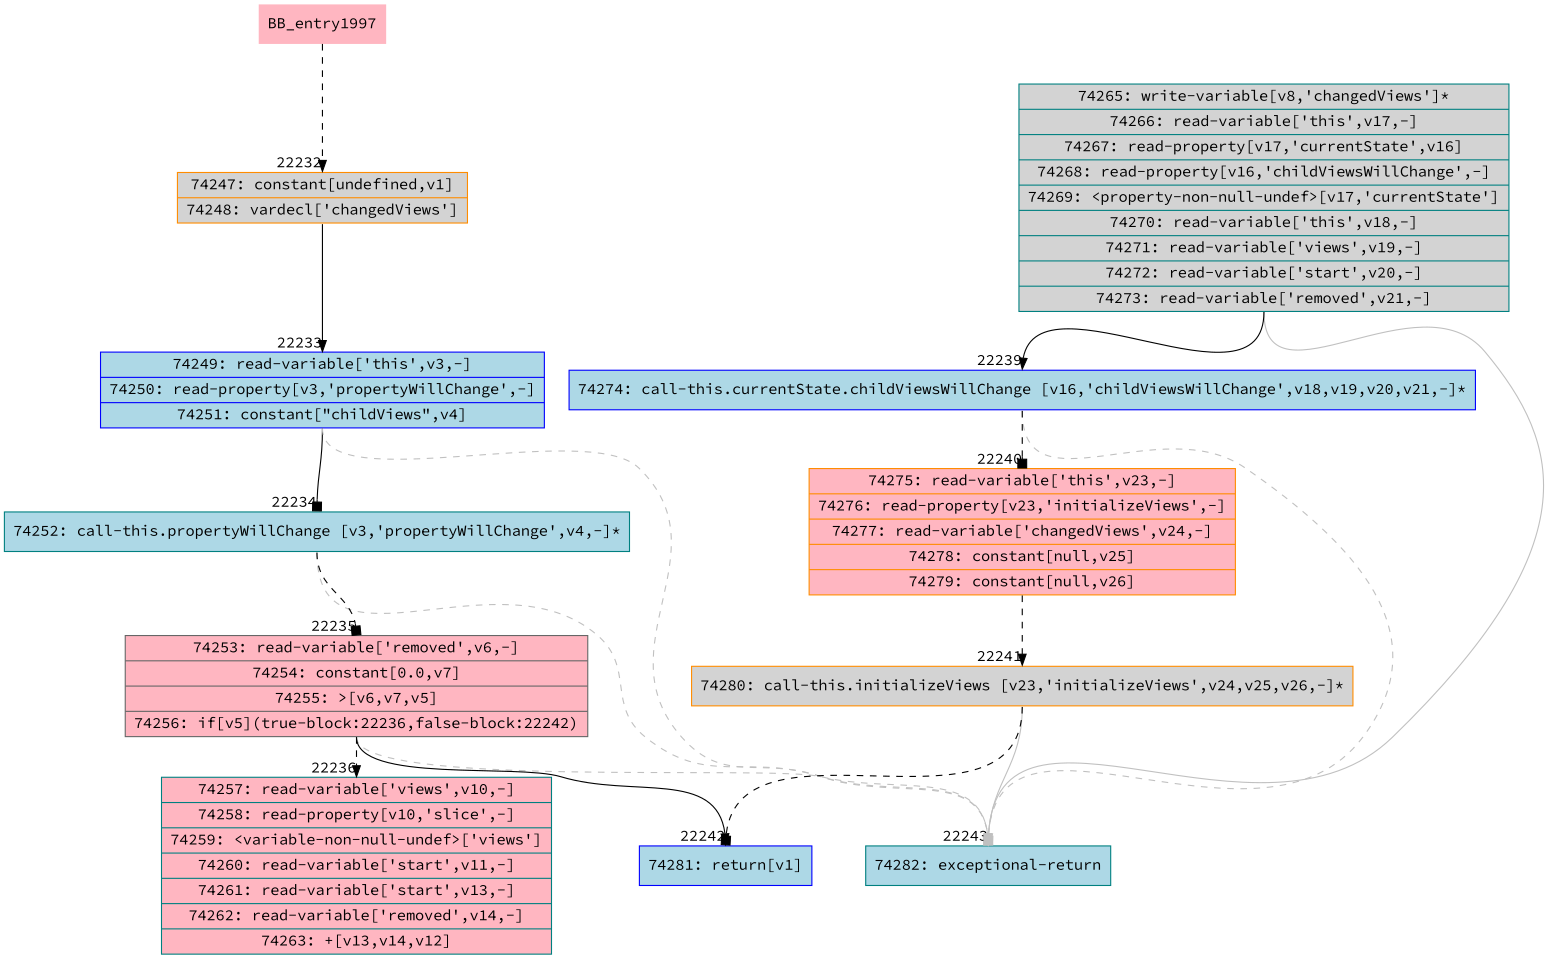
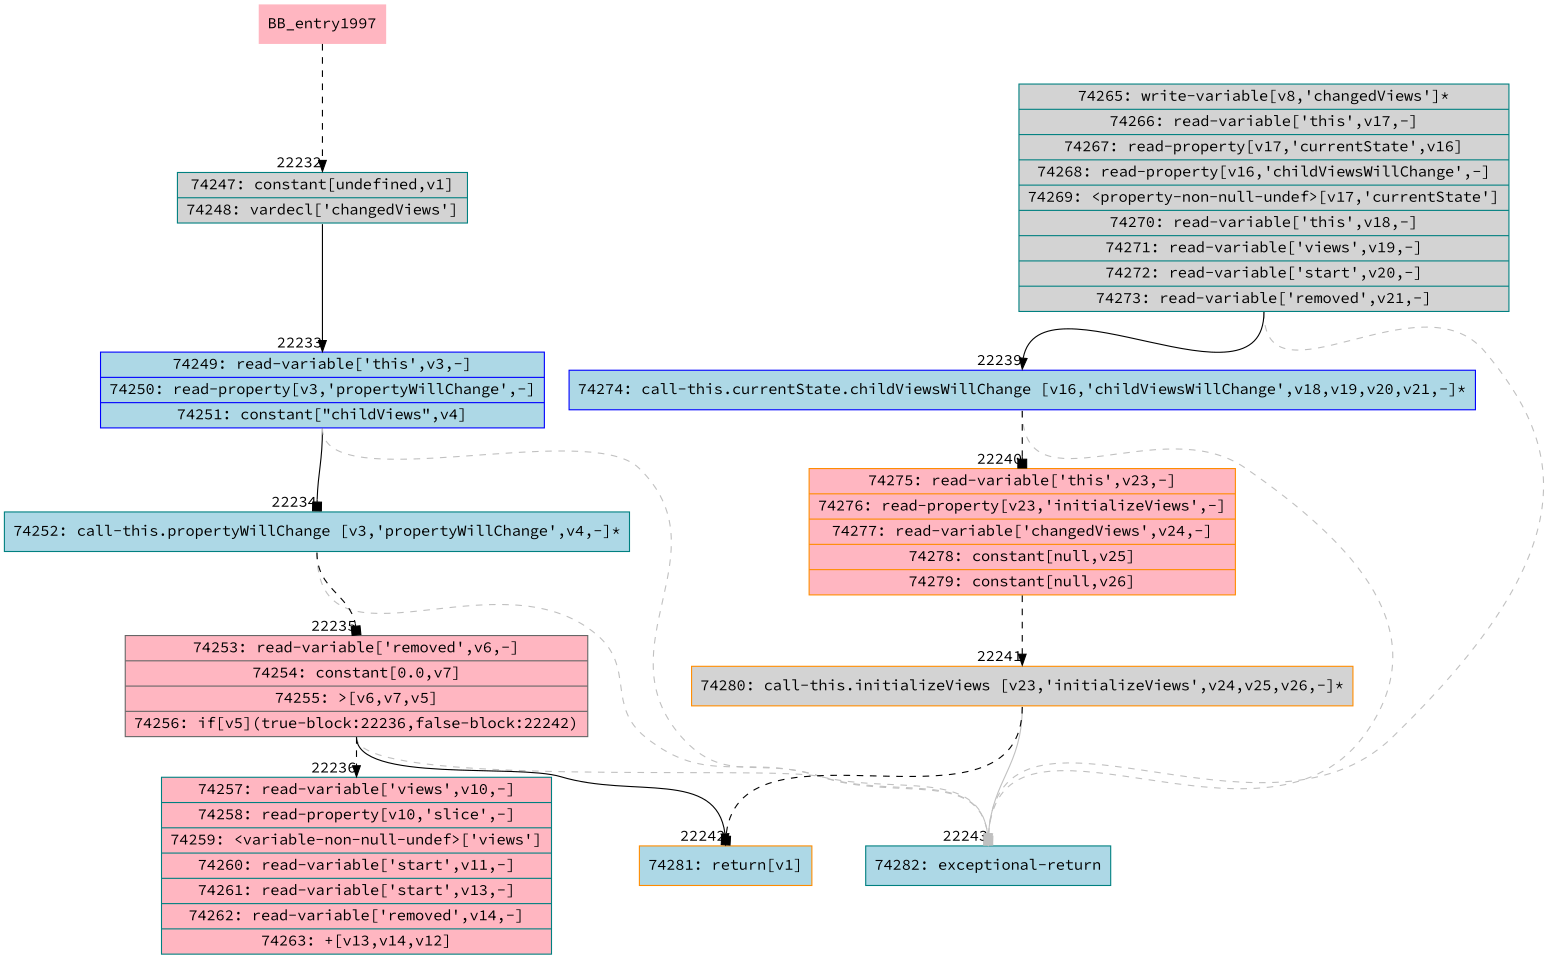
(322, 198) -> (322, 198)
(1475, 645) -> (1475, 645)
(726, 866) -> (726, 866)
